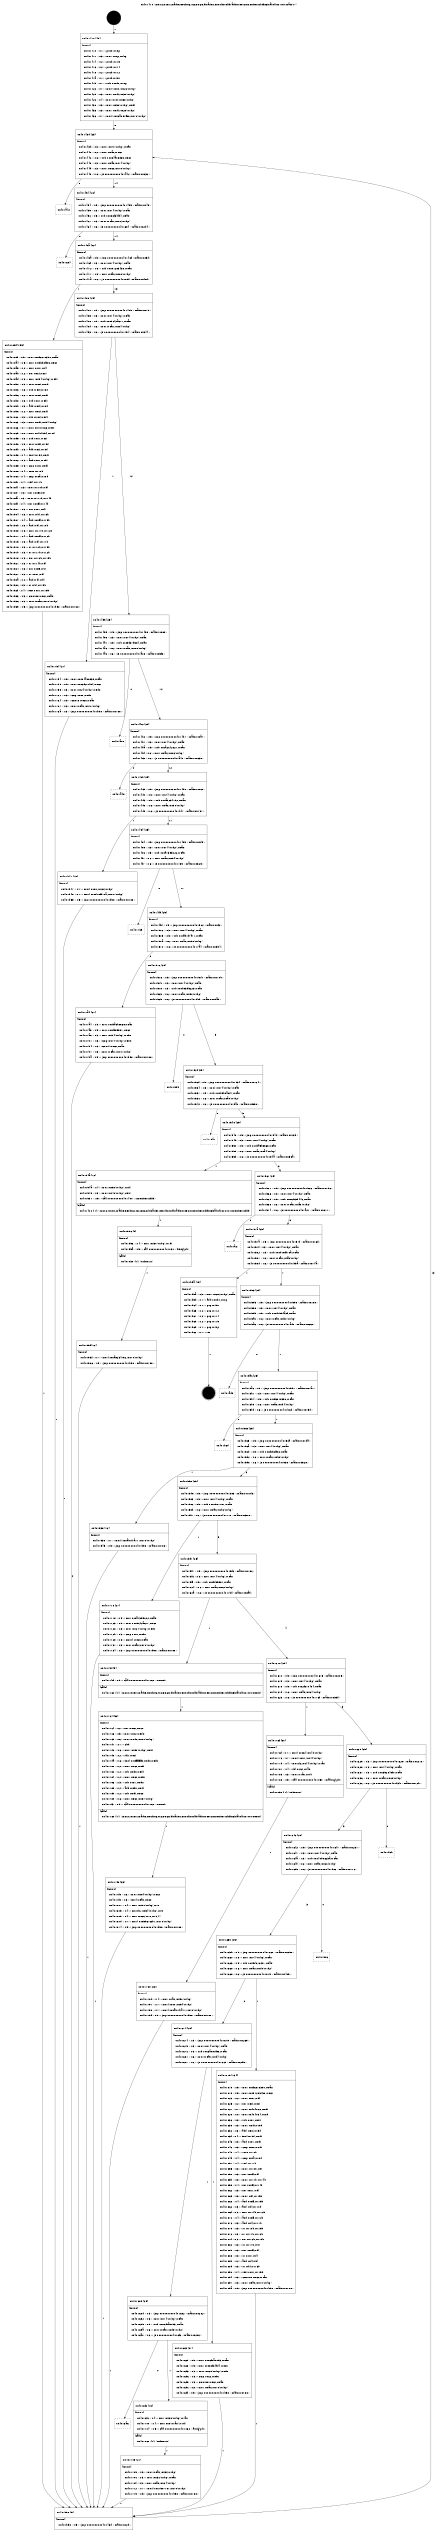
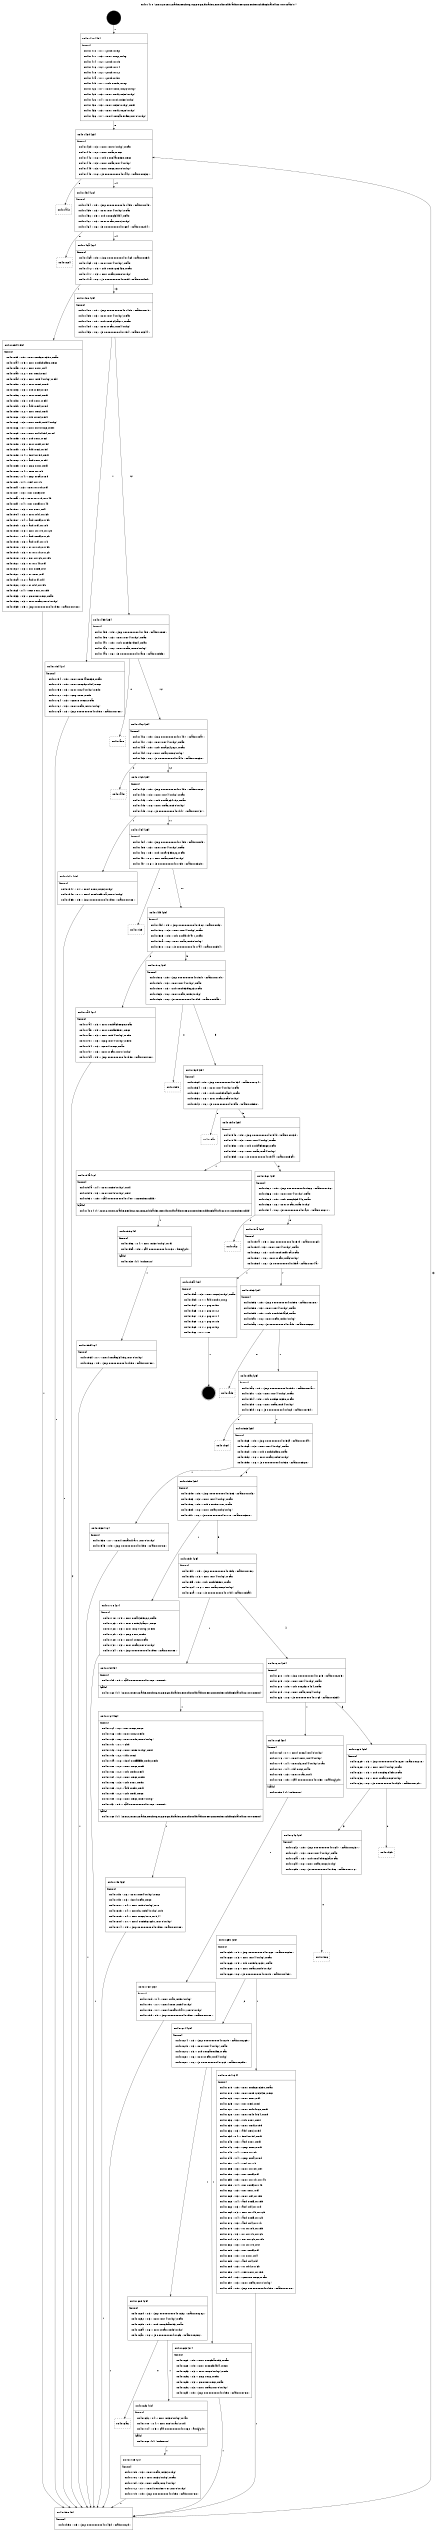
none -> (186, 955)
(289, 1904) -> none
